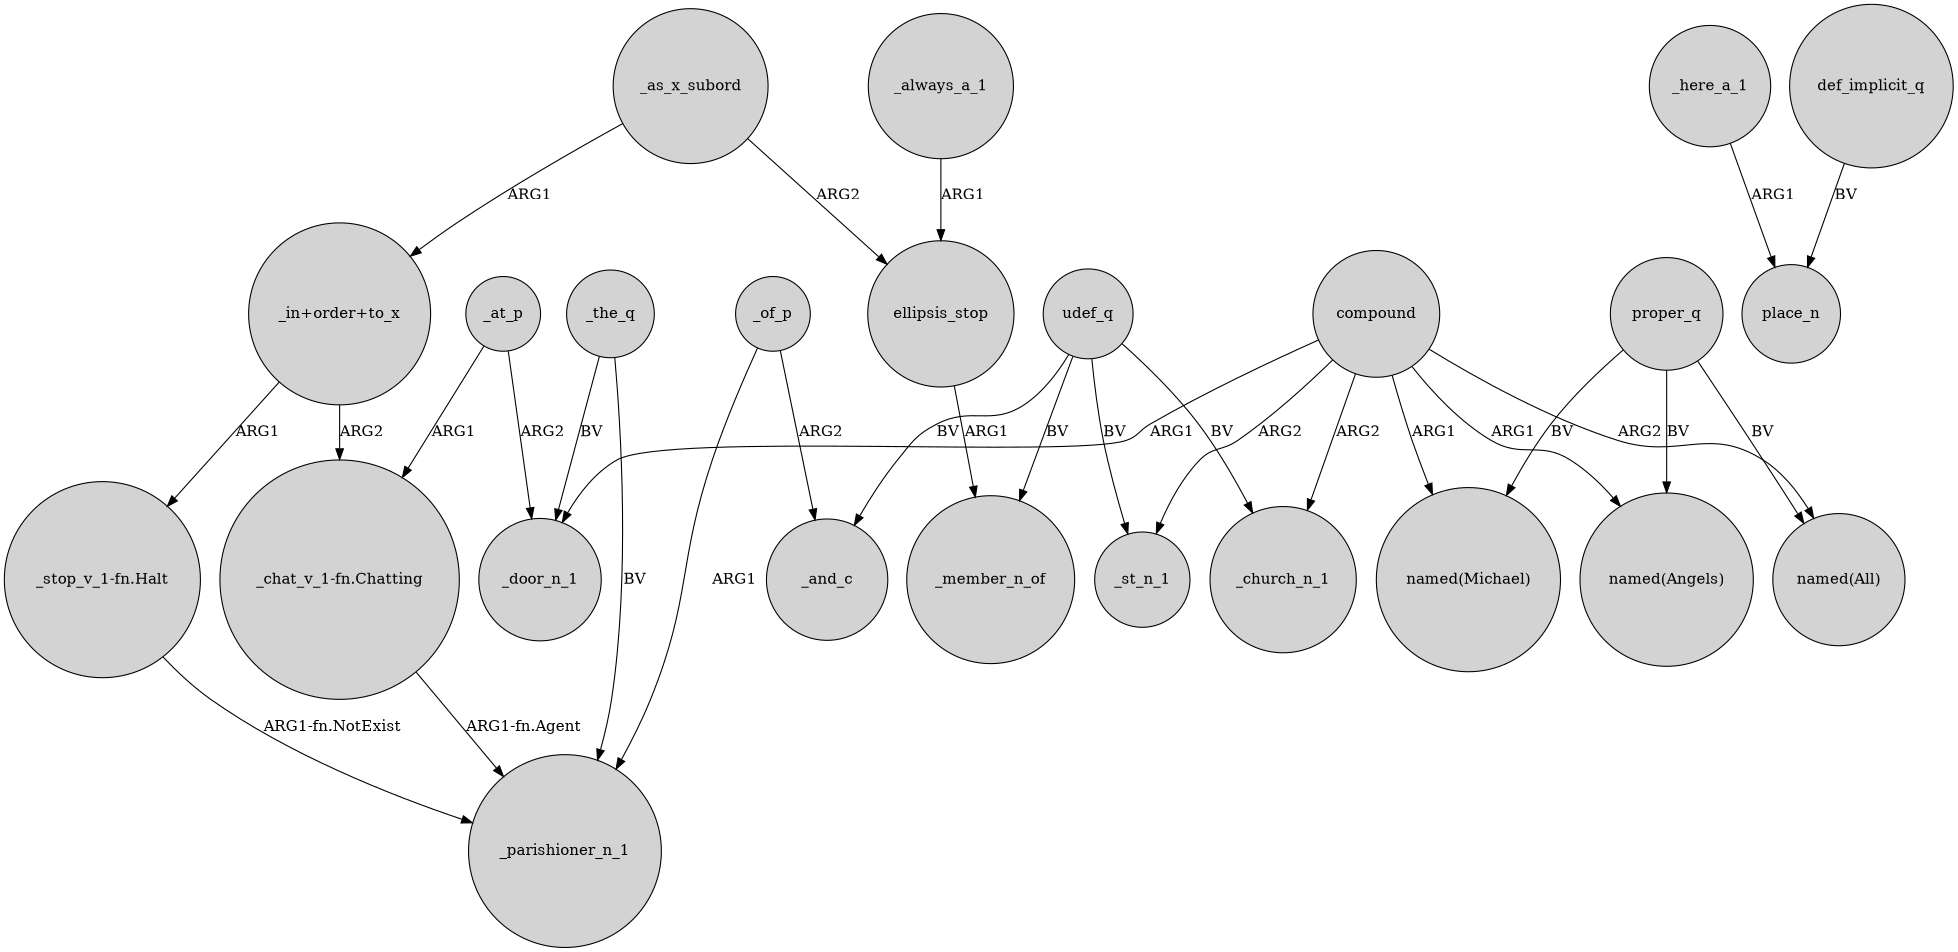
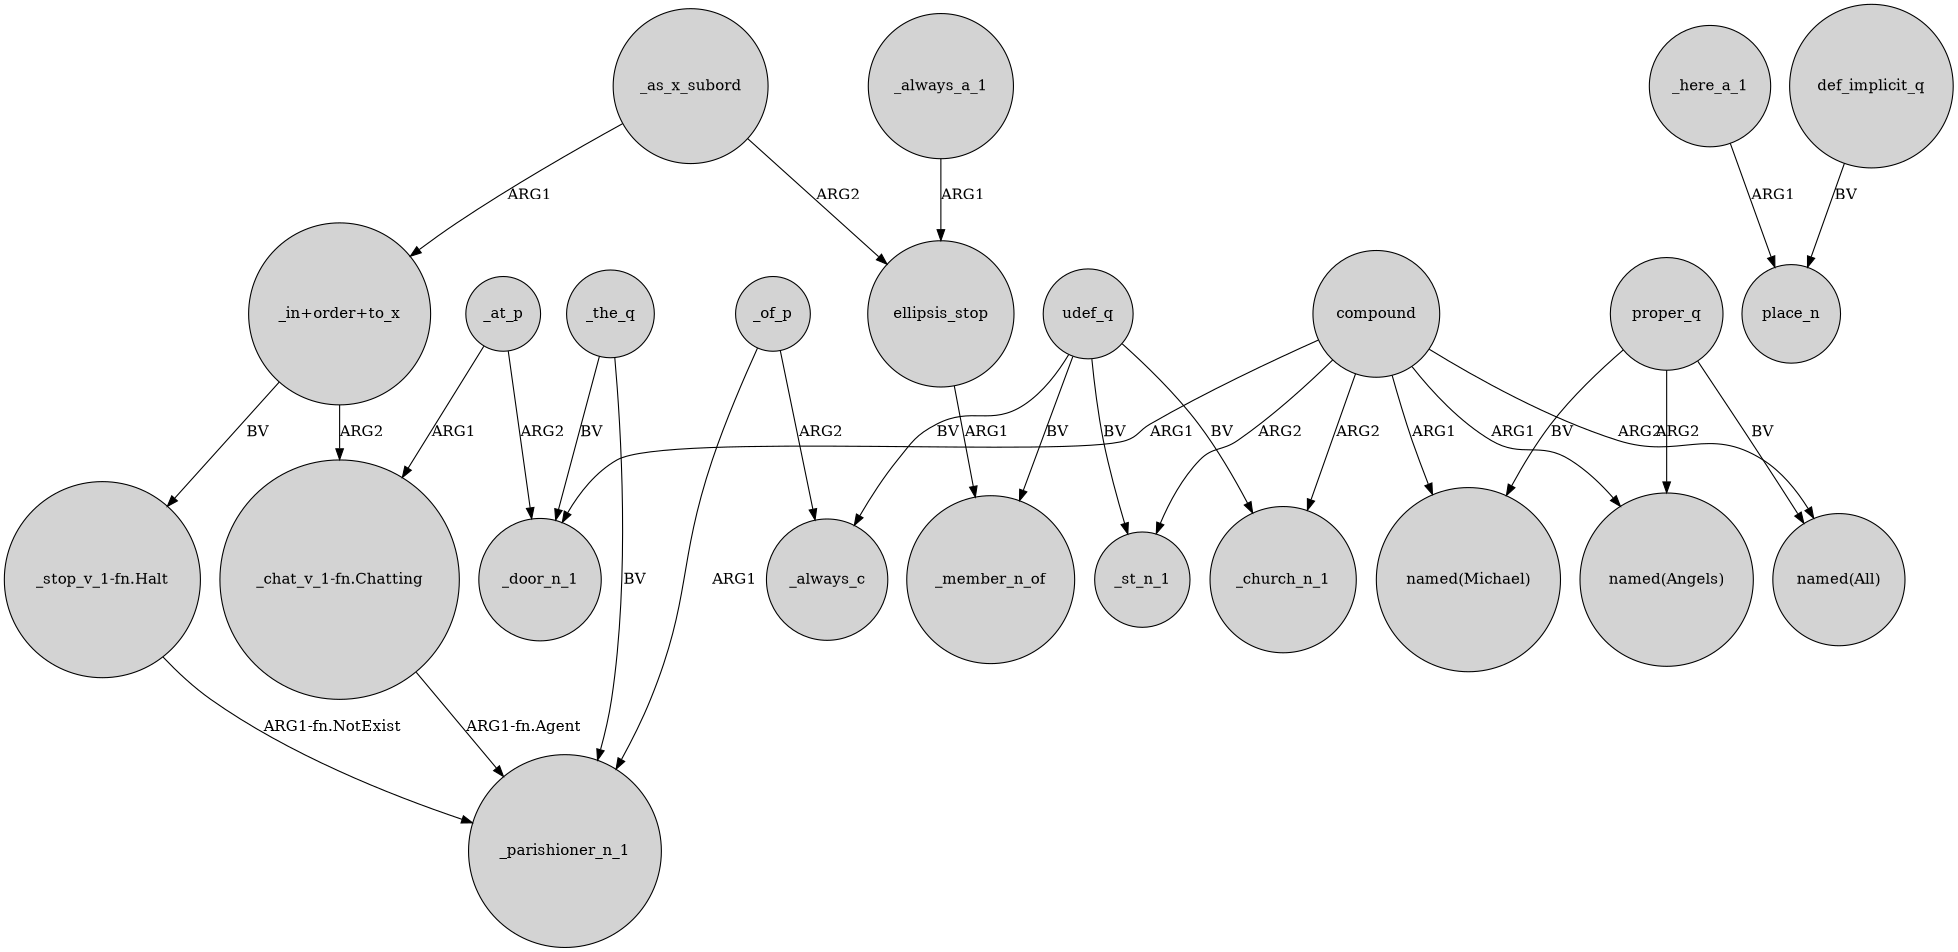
(258, 432) -> (258, 432)
(1678, 432) -> (1678, 432)
(827, 580) -> (827, 580)
